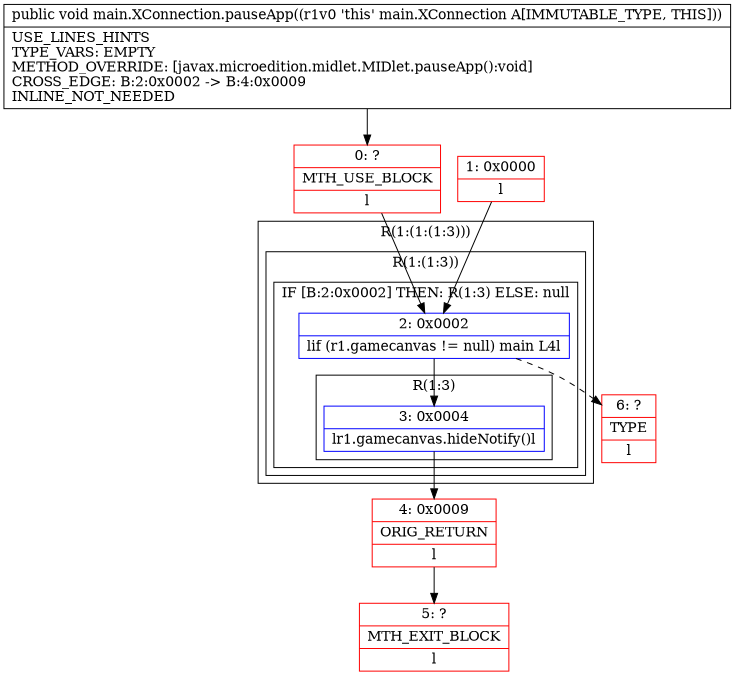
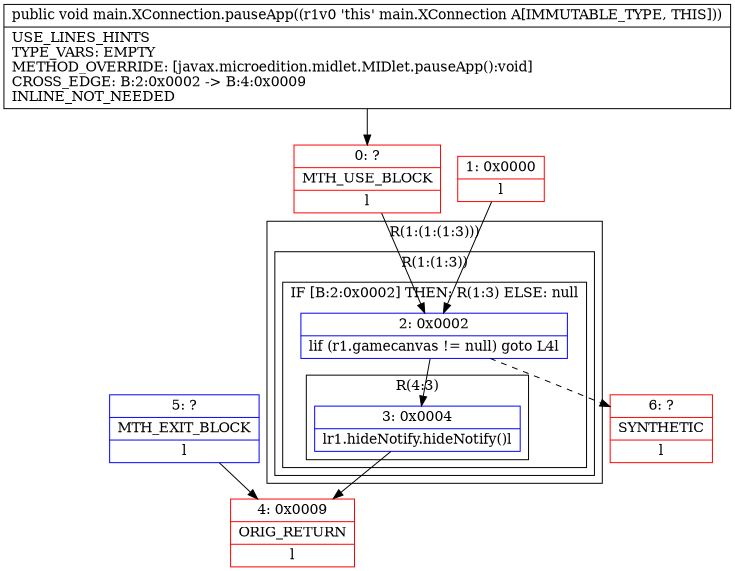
(434, 347) -> (434, 347)
(434, 386) -> (417, 386)
(629, 428) -> (661, 428)
(434, 440) -> (417, 440)
(434, 580) -> (235, 477)
(434, 637) -> (184, 429)
